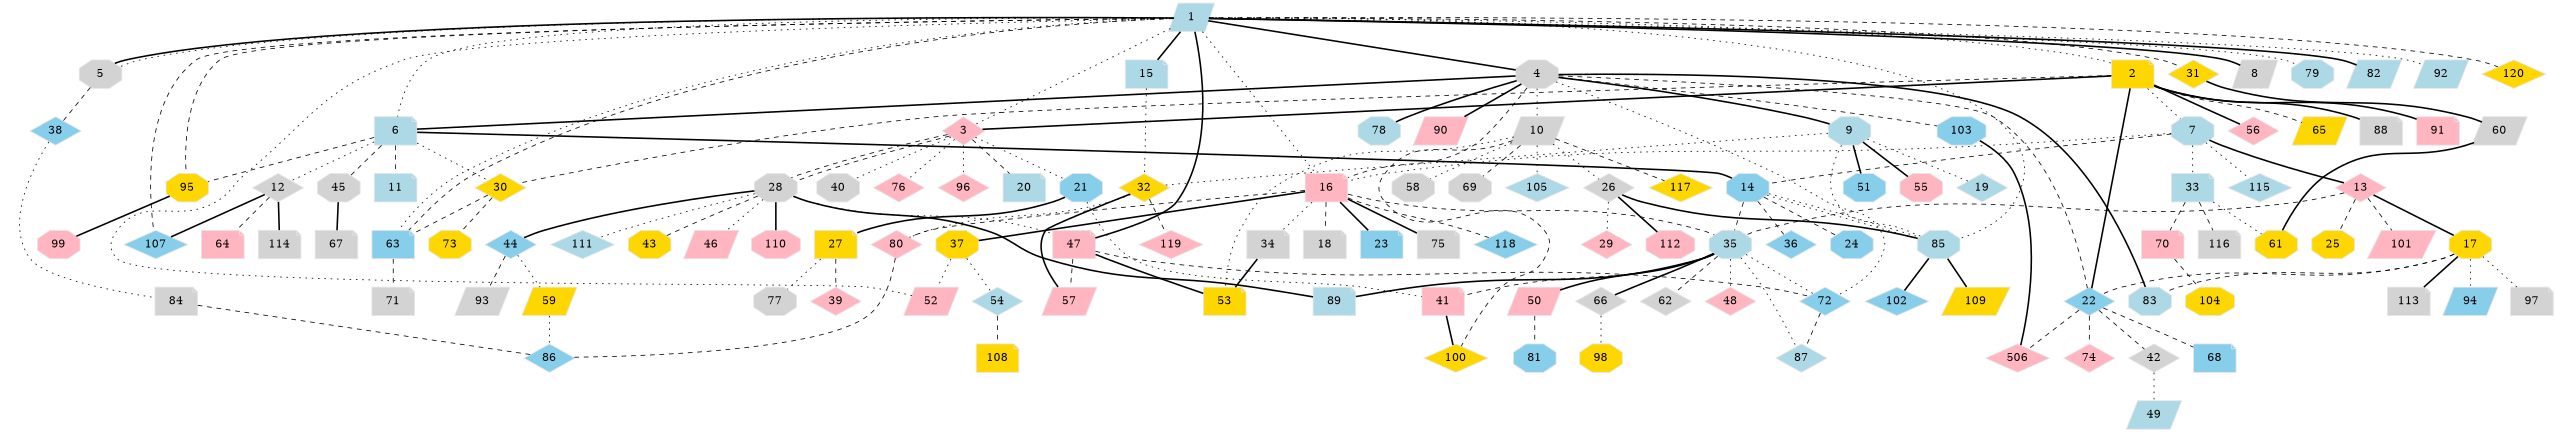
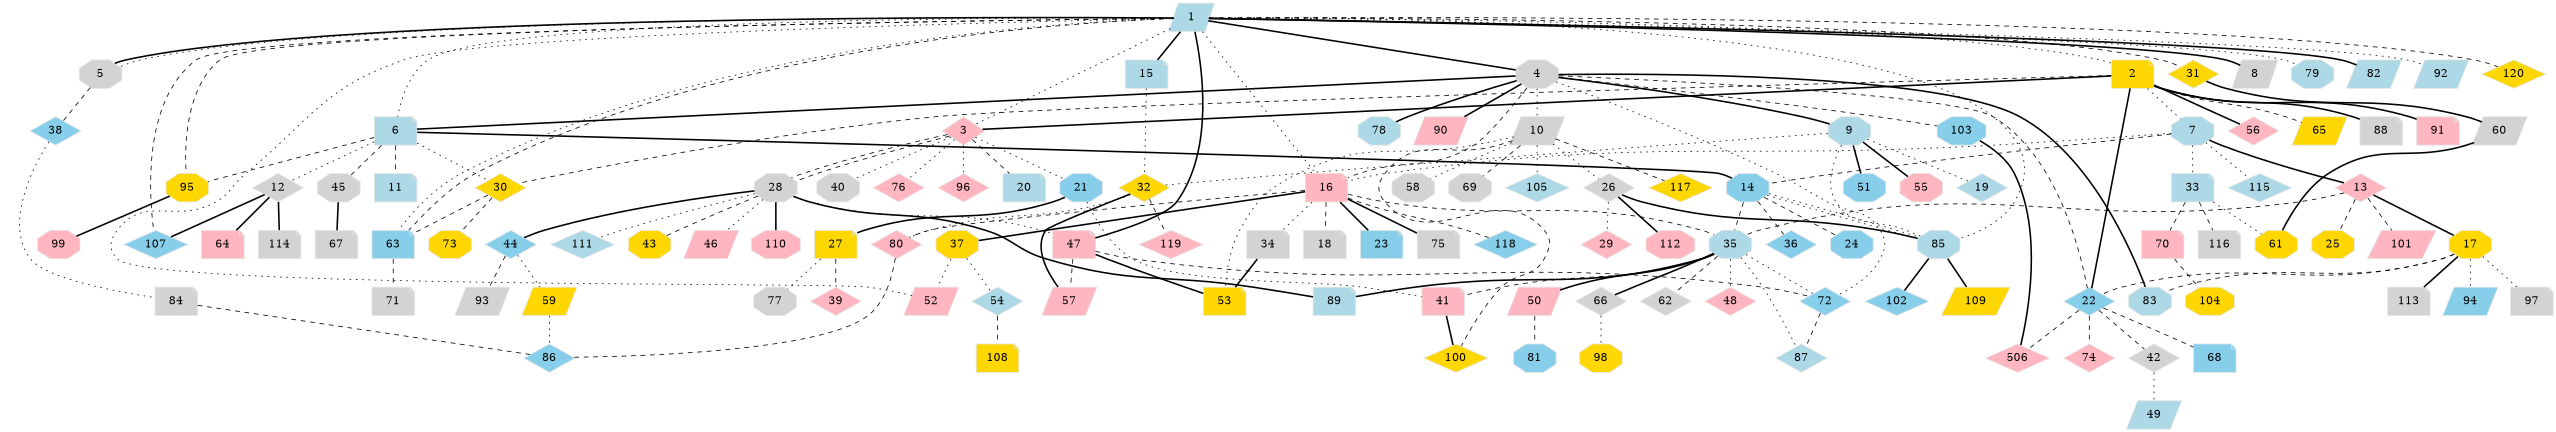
(253, 214) -> (253, 214)
